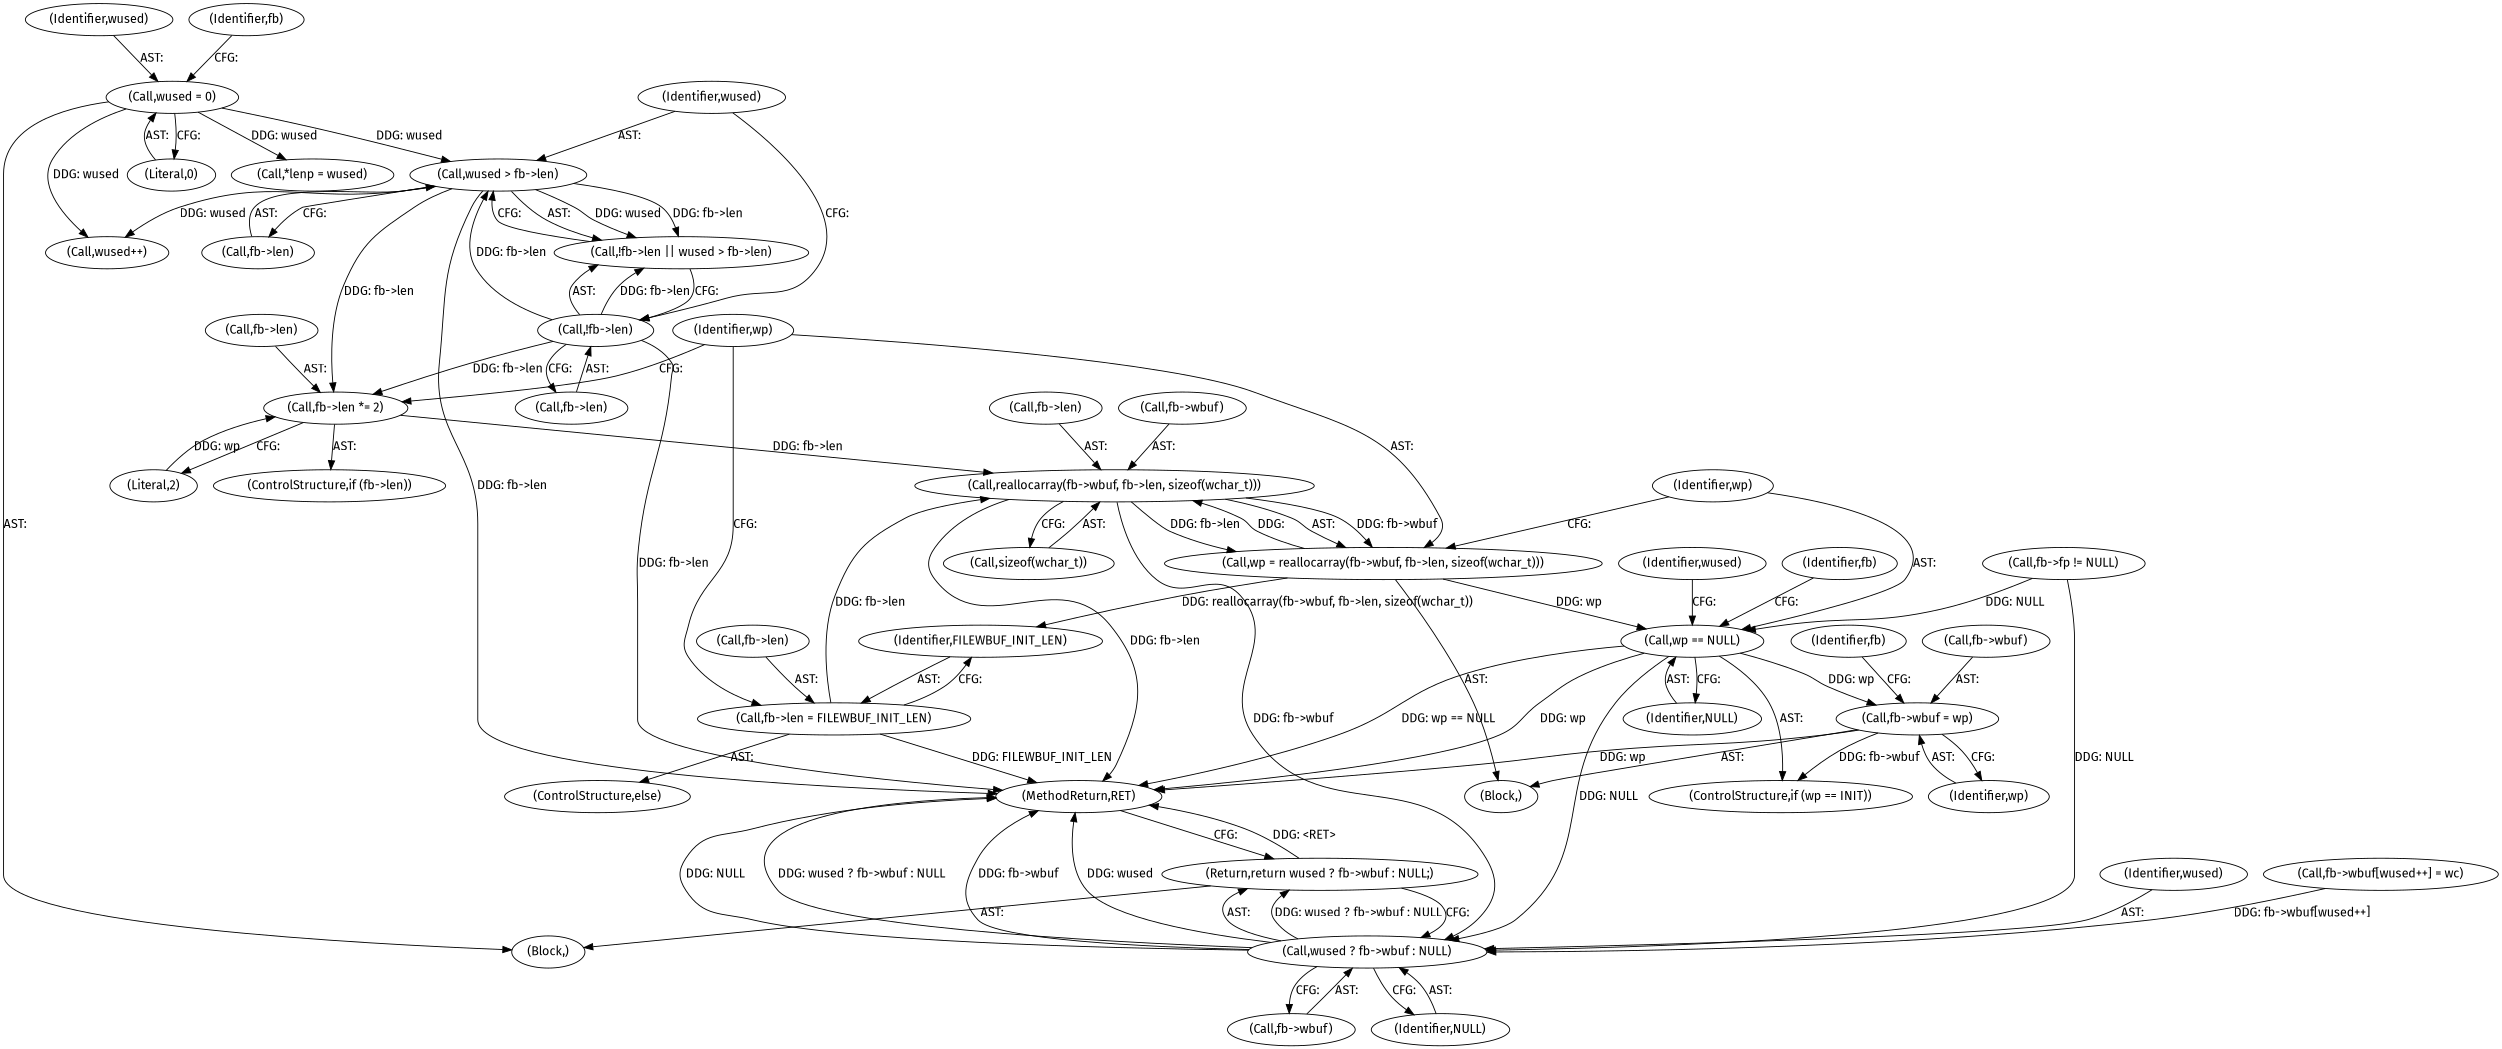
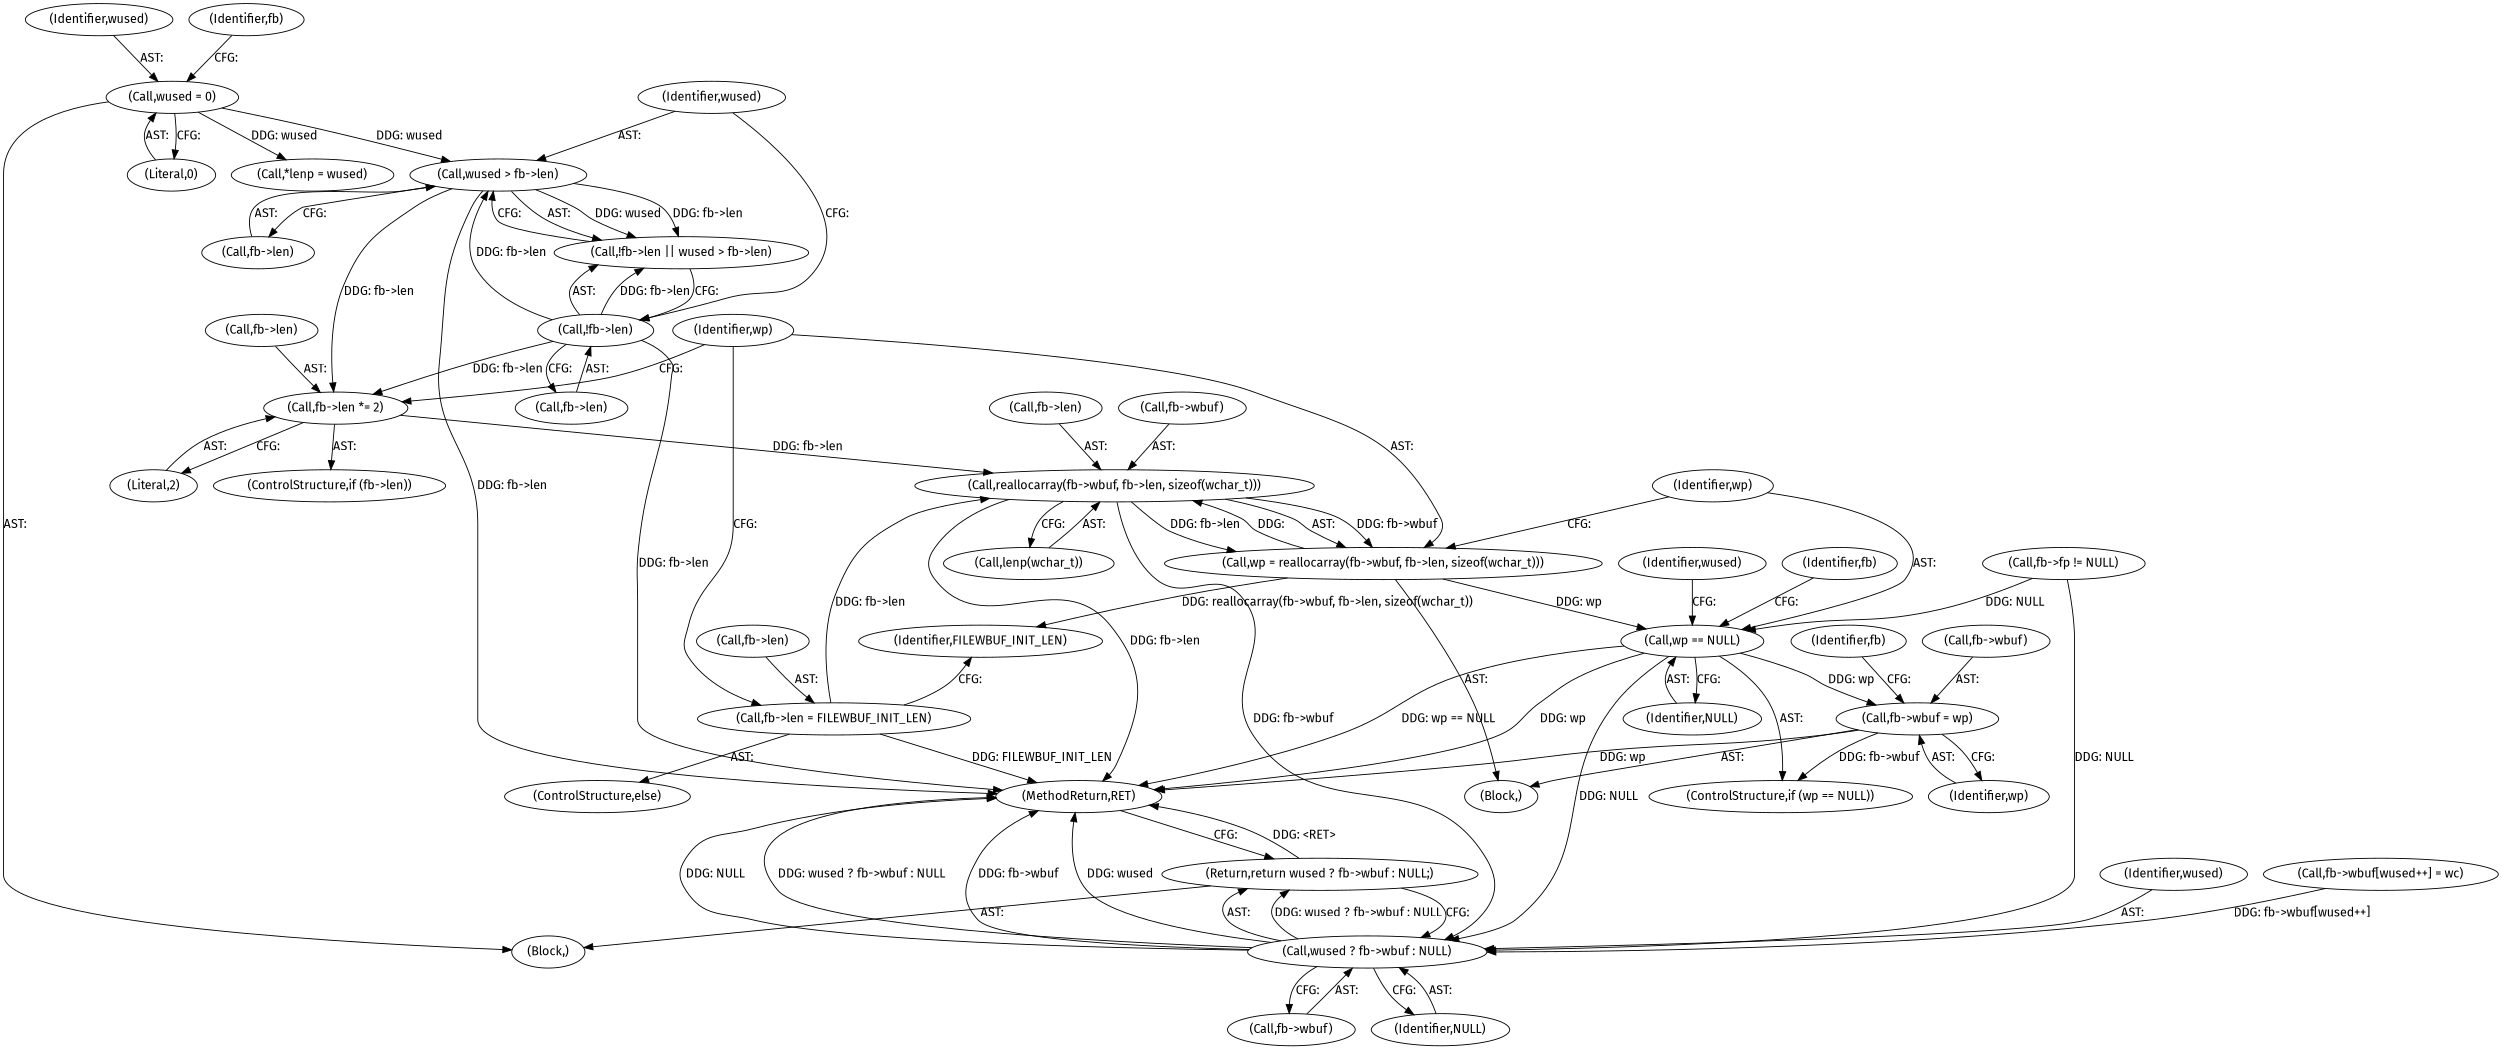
(107, 253) -> none
(217, 447) -> (217, 447)
(1029, 564) -> (1029, 564)
(909, 677) -> none
(1781, 797) -> (1781, 797)
